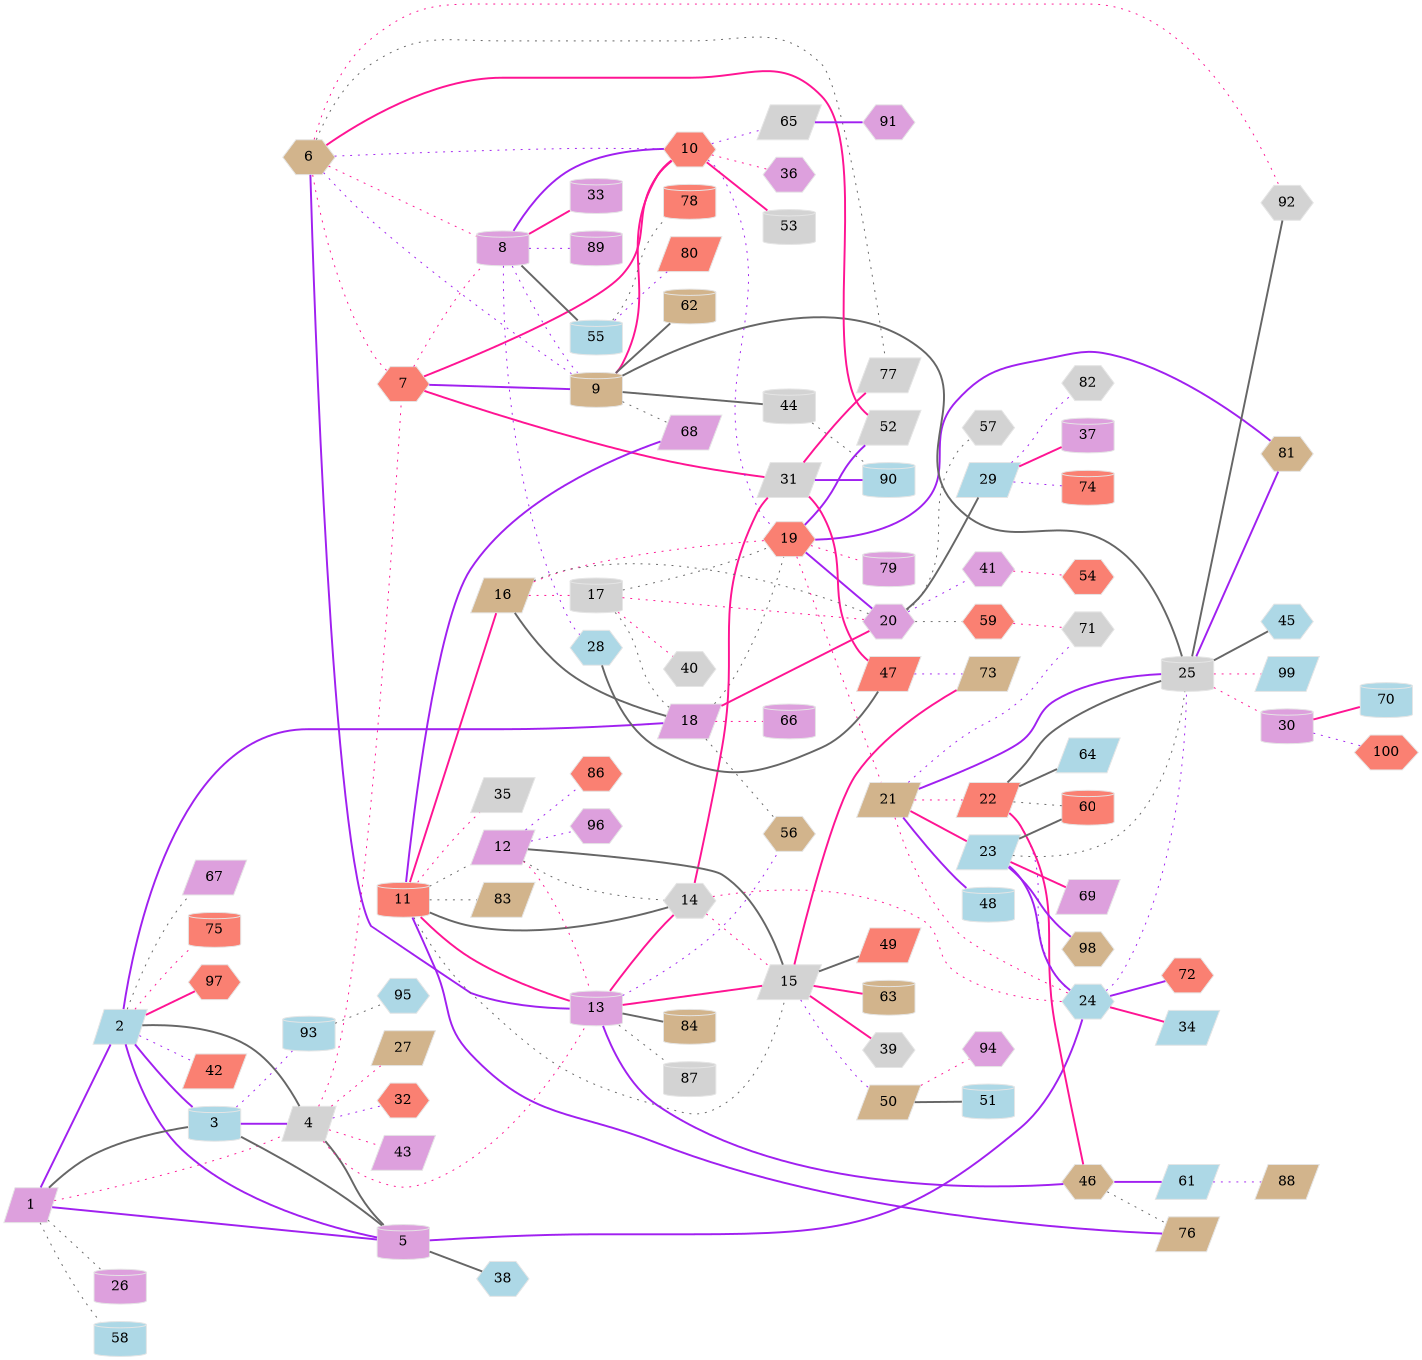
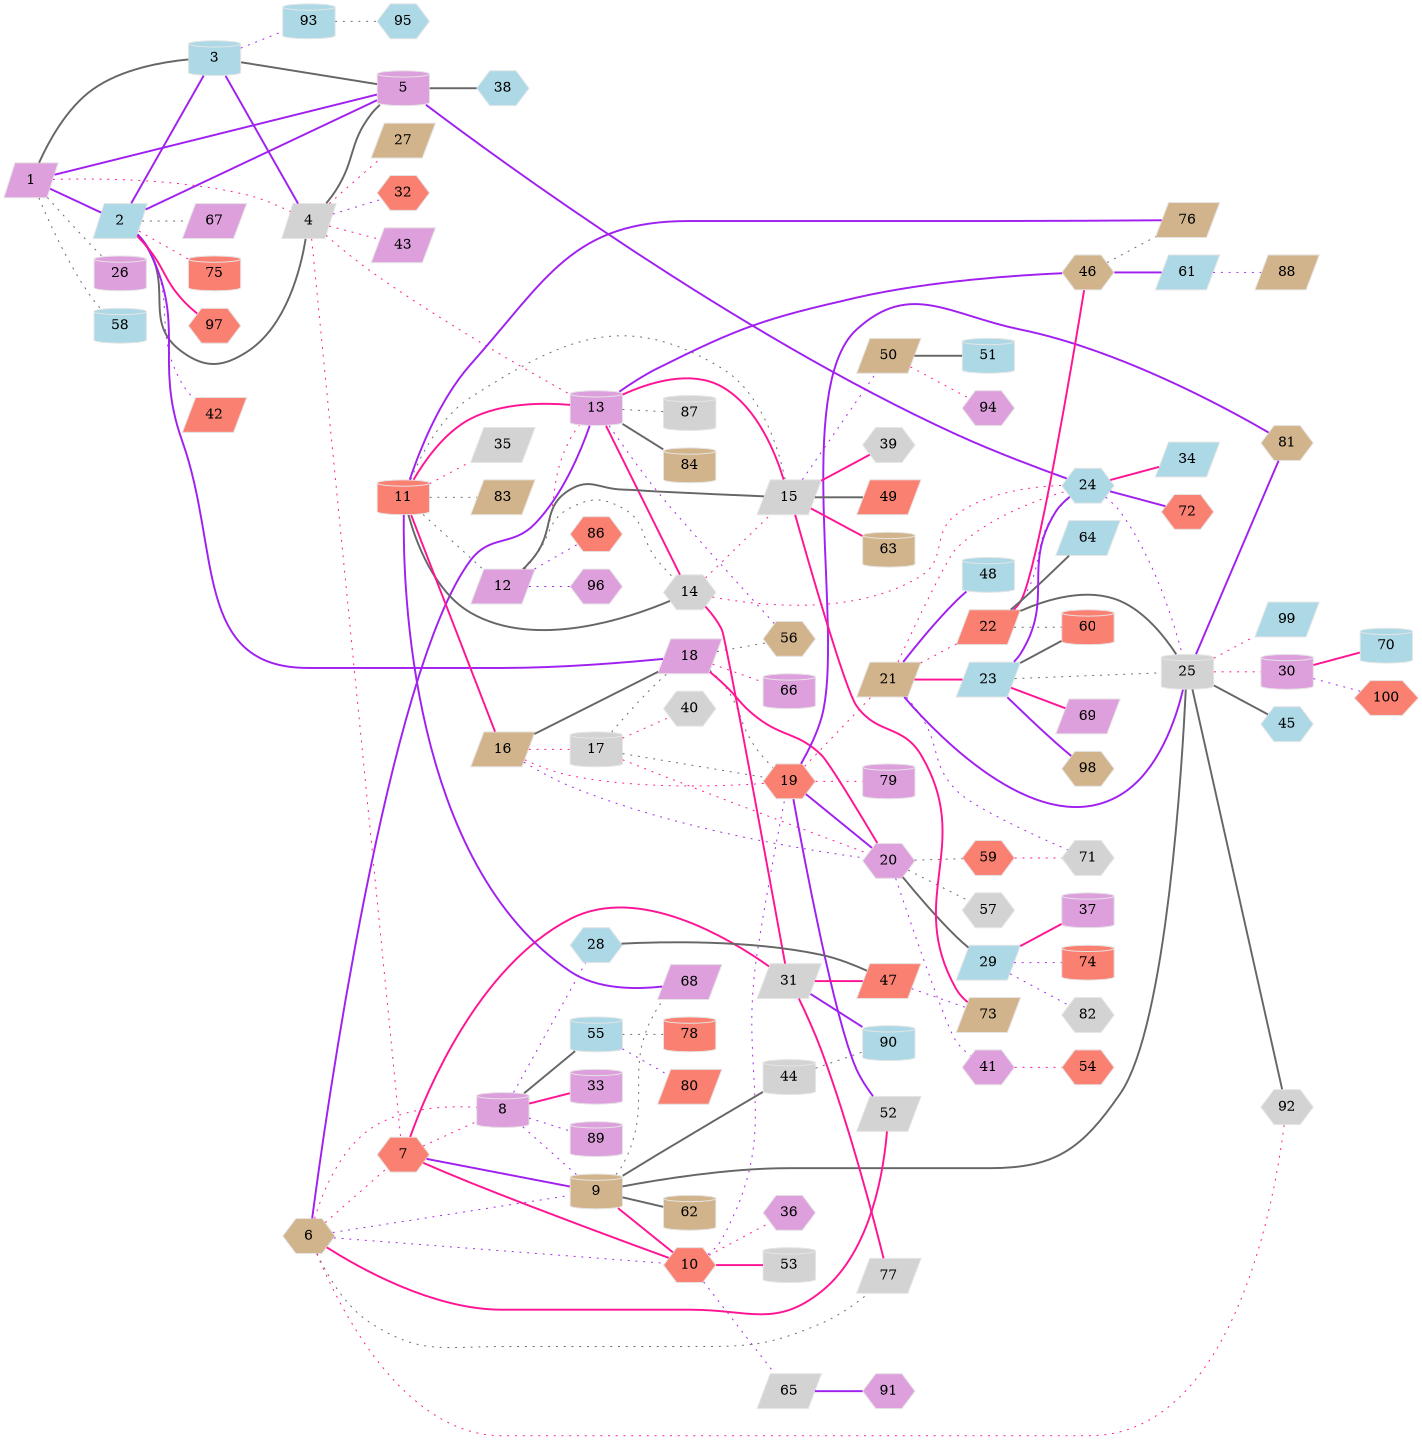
(576, 167) -> none
(686, 567) -> (690, 825)
